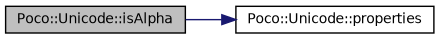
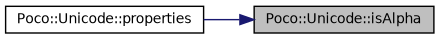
(204, 20) -> (222, 20)
